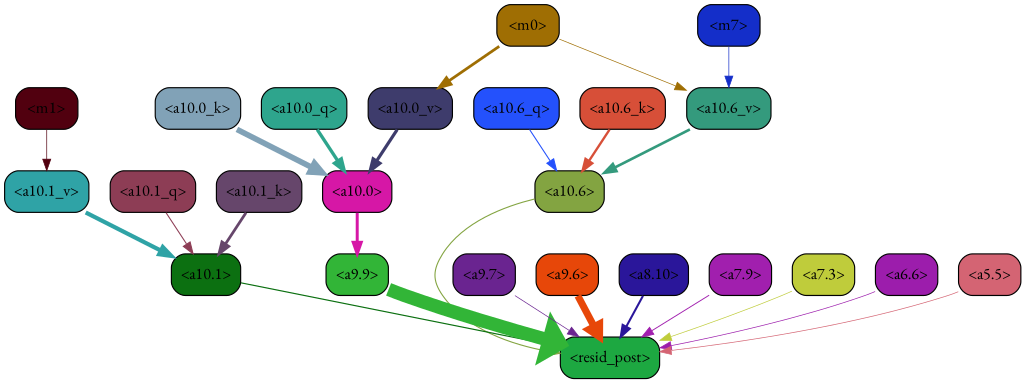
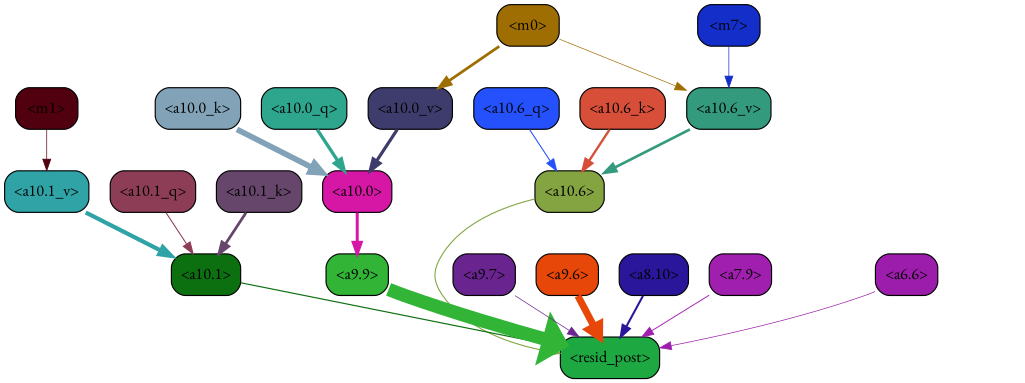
(823, 275) -> none
(990, 275) -> none
